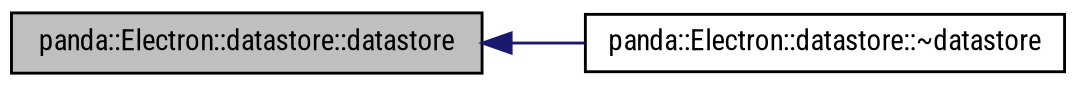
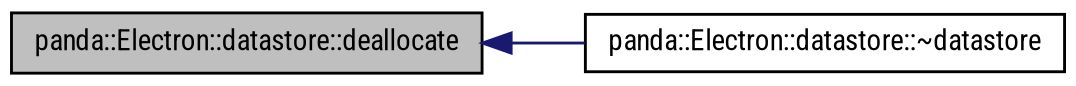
(247, 43) -> (247, 43)
